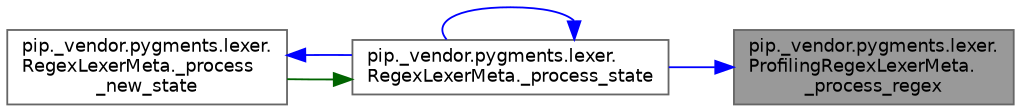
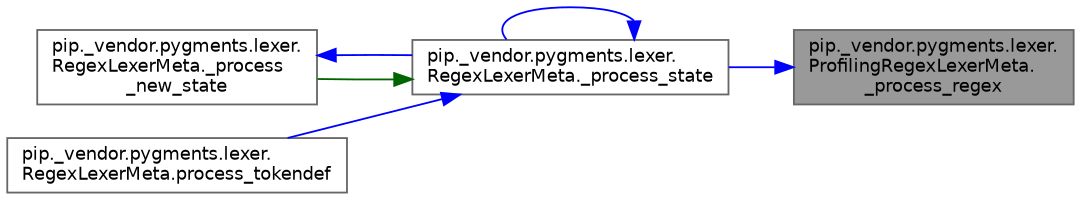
none -> (177, 165)
